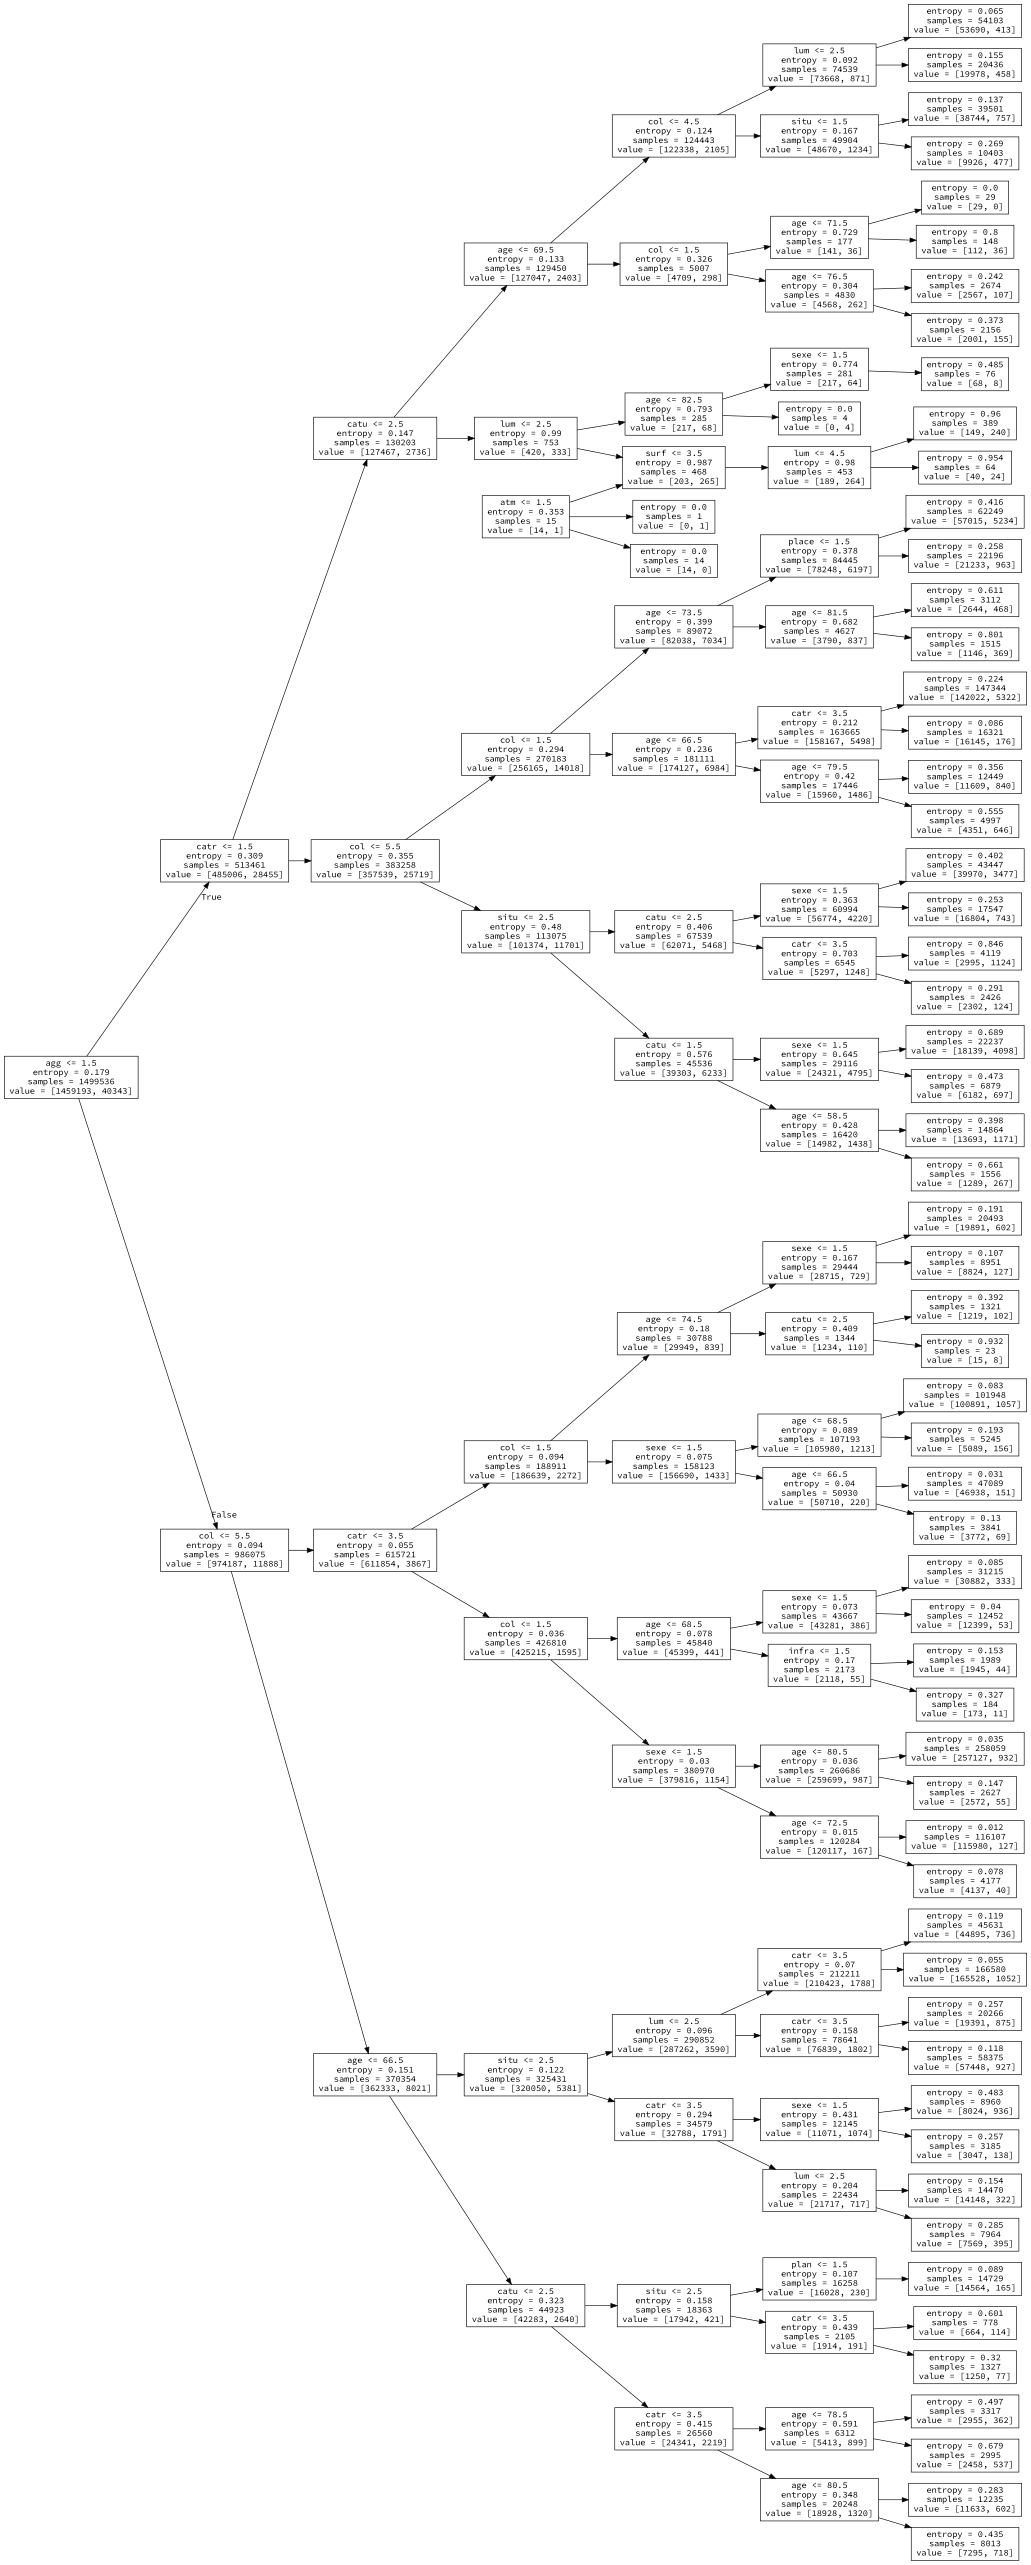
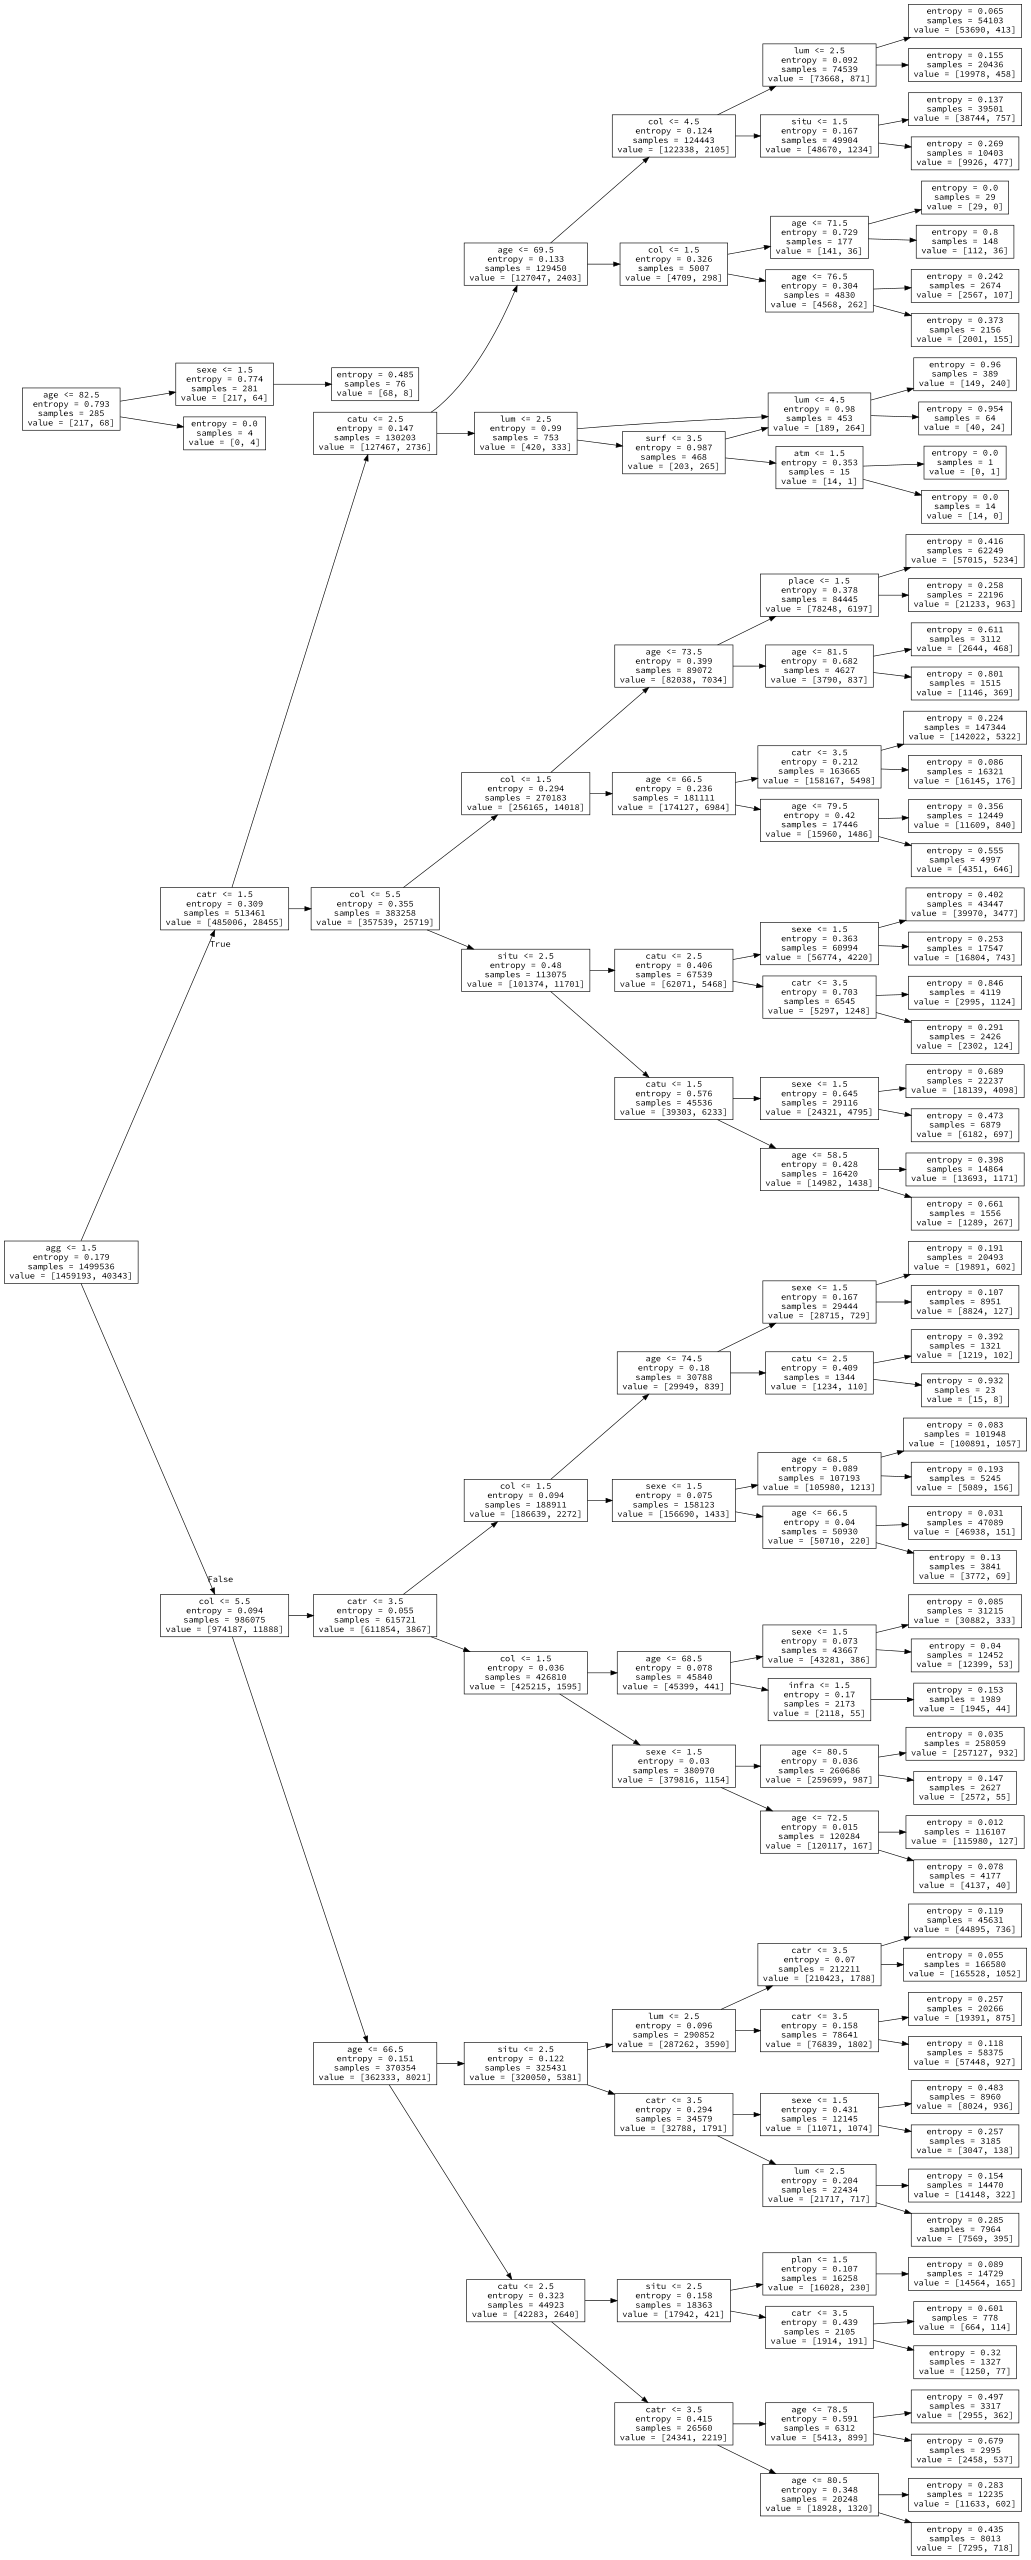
(598, 427) -> (669, 422)
(593, 494) -> (747, 460)
(965, 1705) -> none
